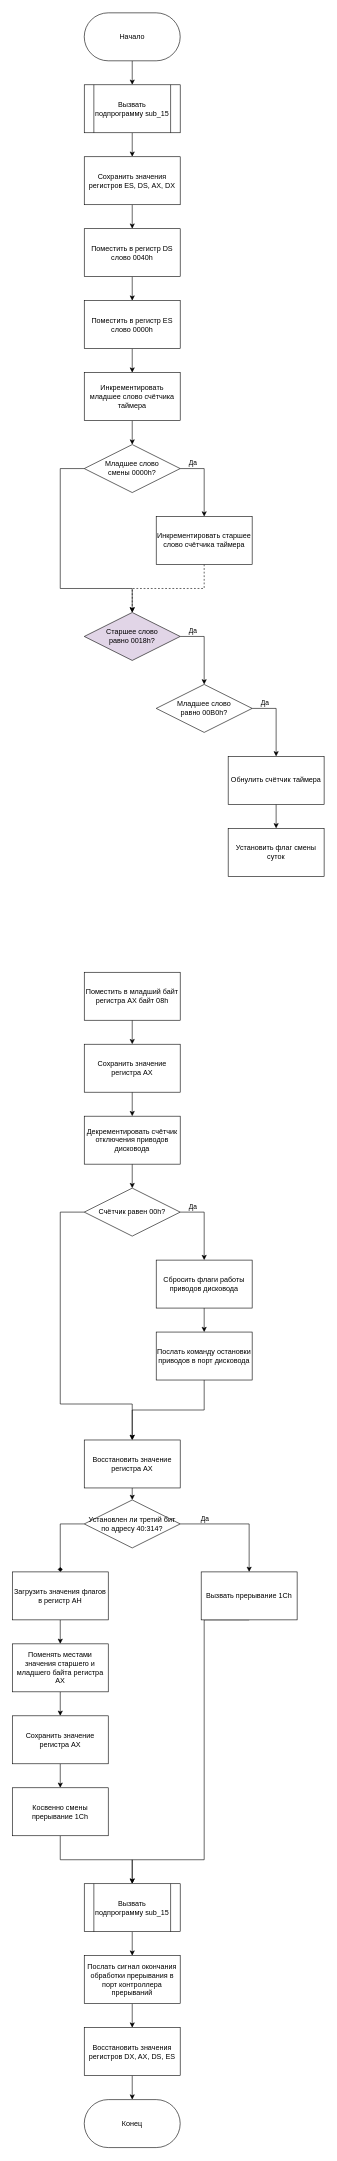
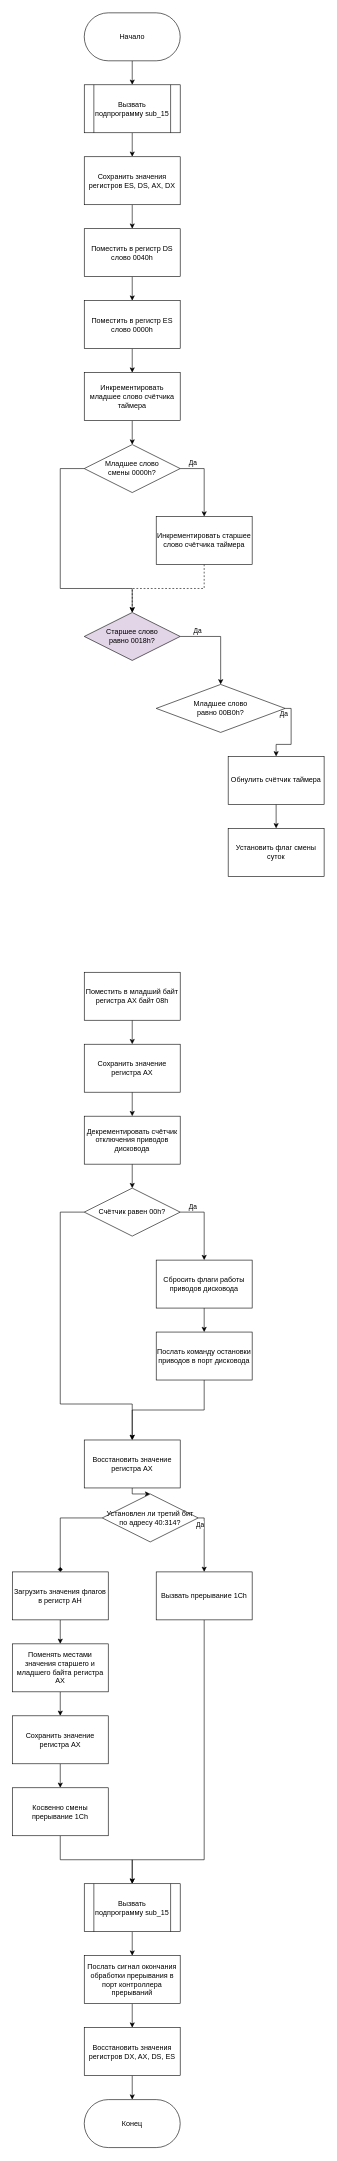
(204, 708) -> (221, 708)
(132, 1524) -> (150, 1518)
(249, 1596) -> (204, 1596)
